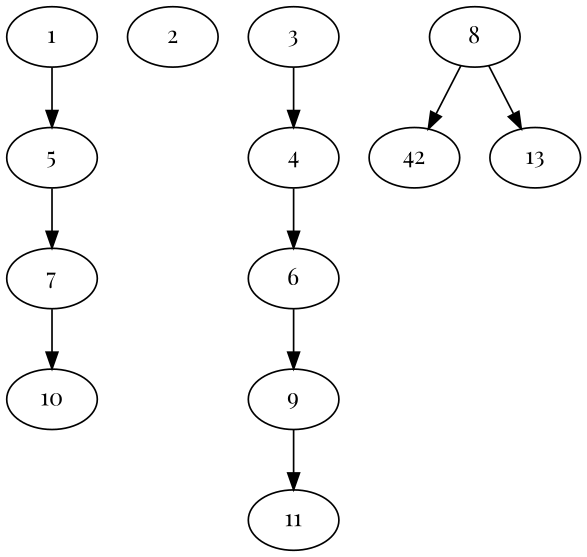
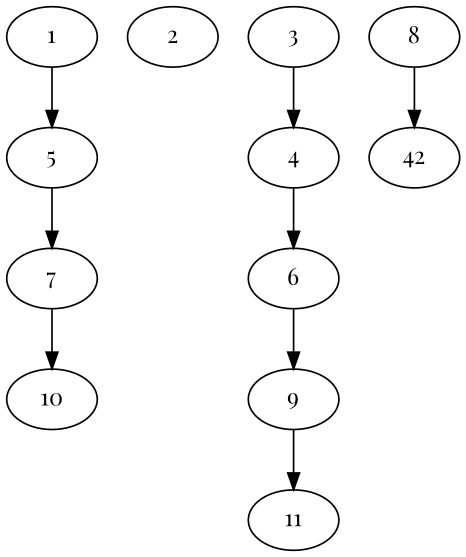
(535, 158) -> none
